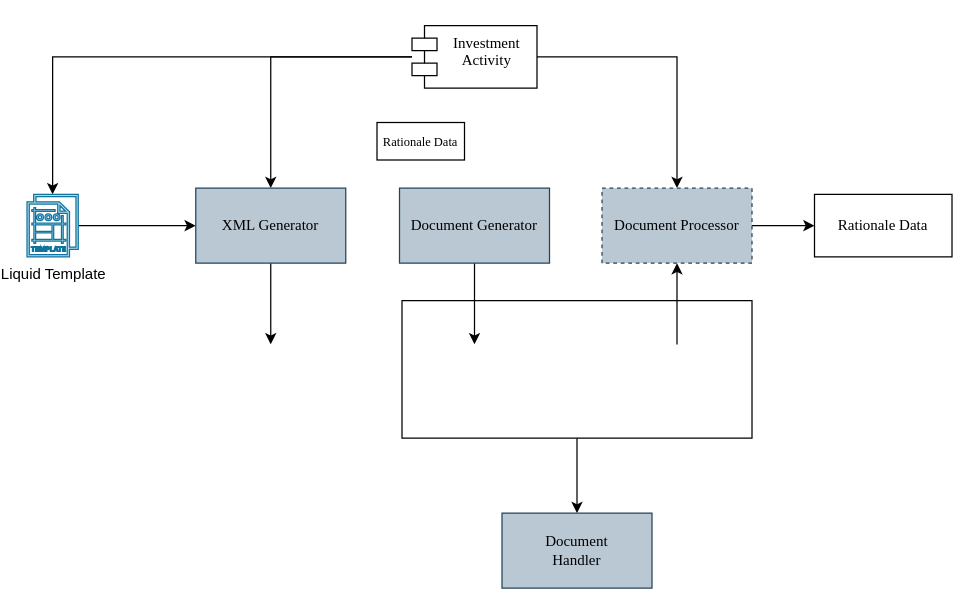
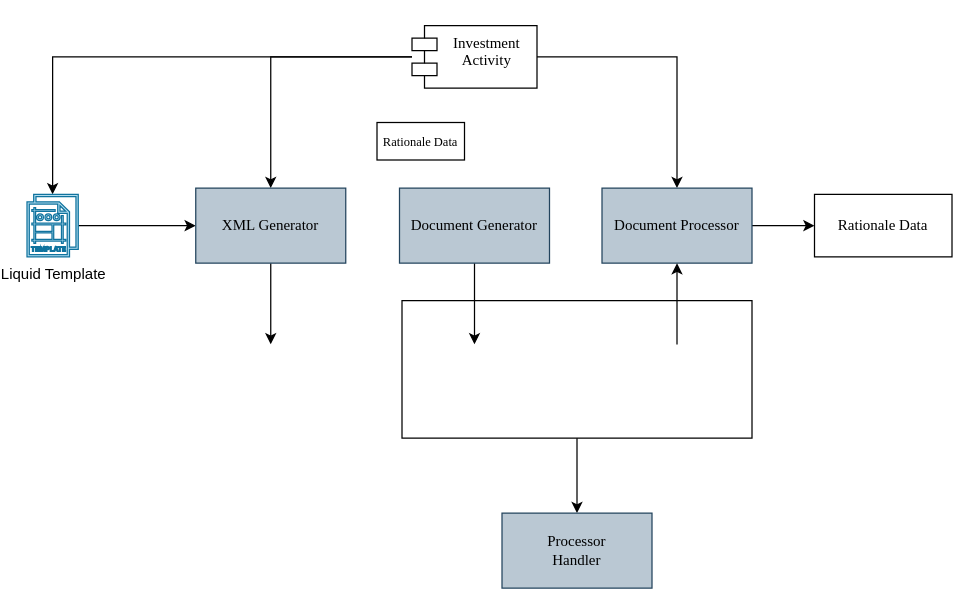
(677, 226) -> (677, 226)
(577, 551) -> (577, 551)
